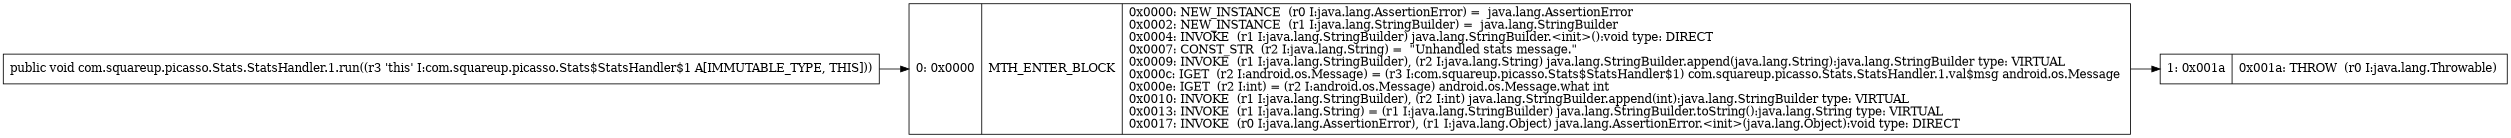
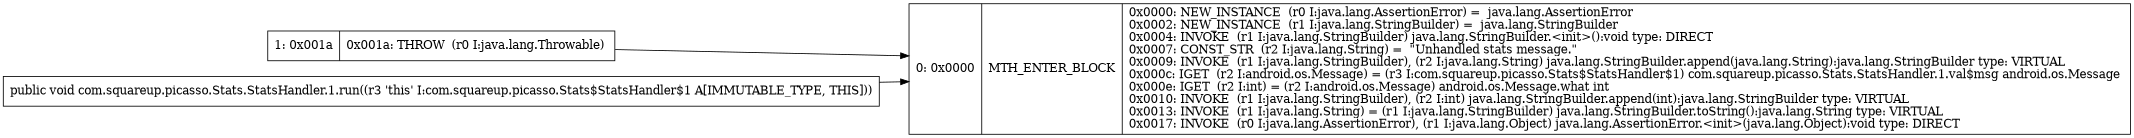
(2141, 69) -> (758, 53)
